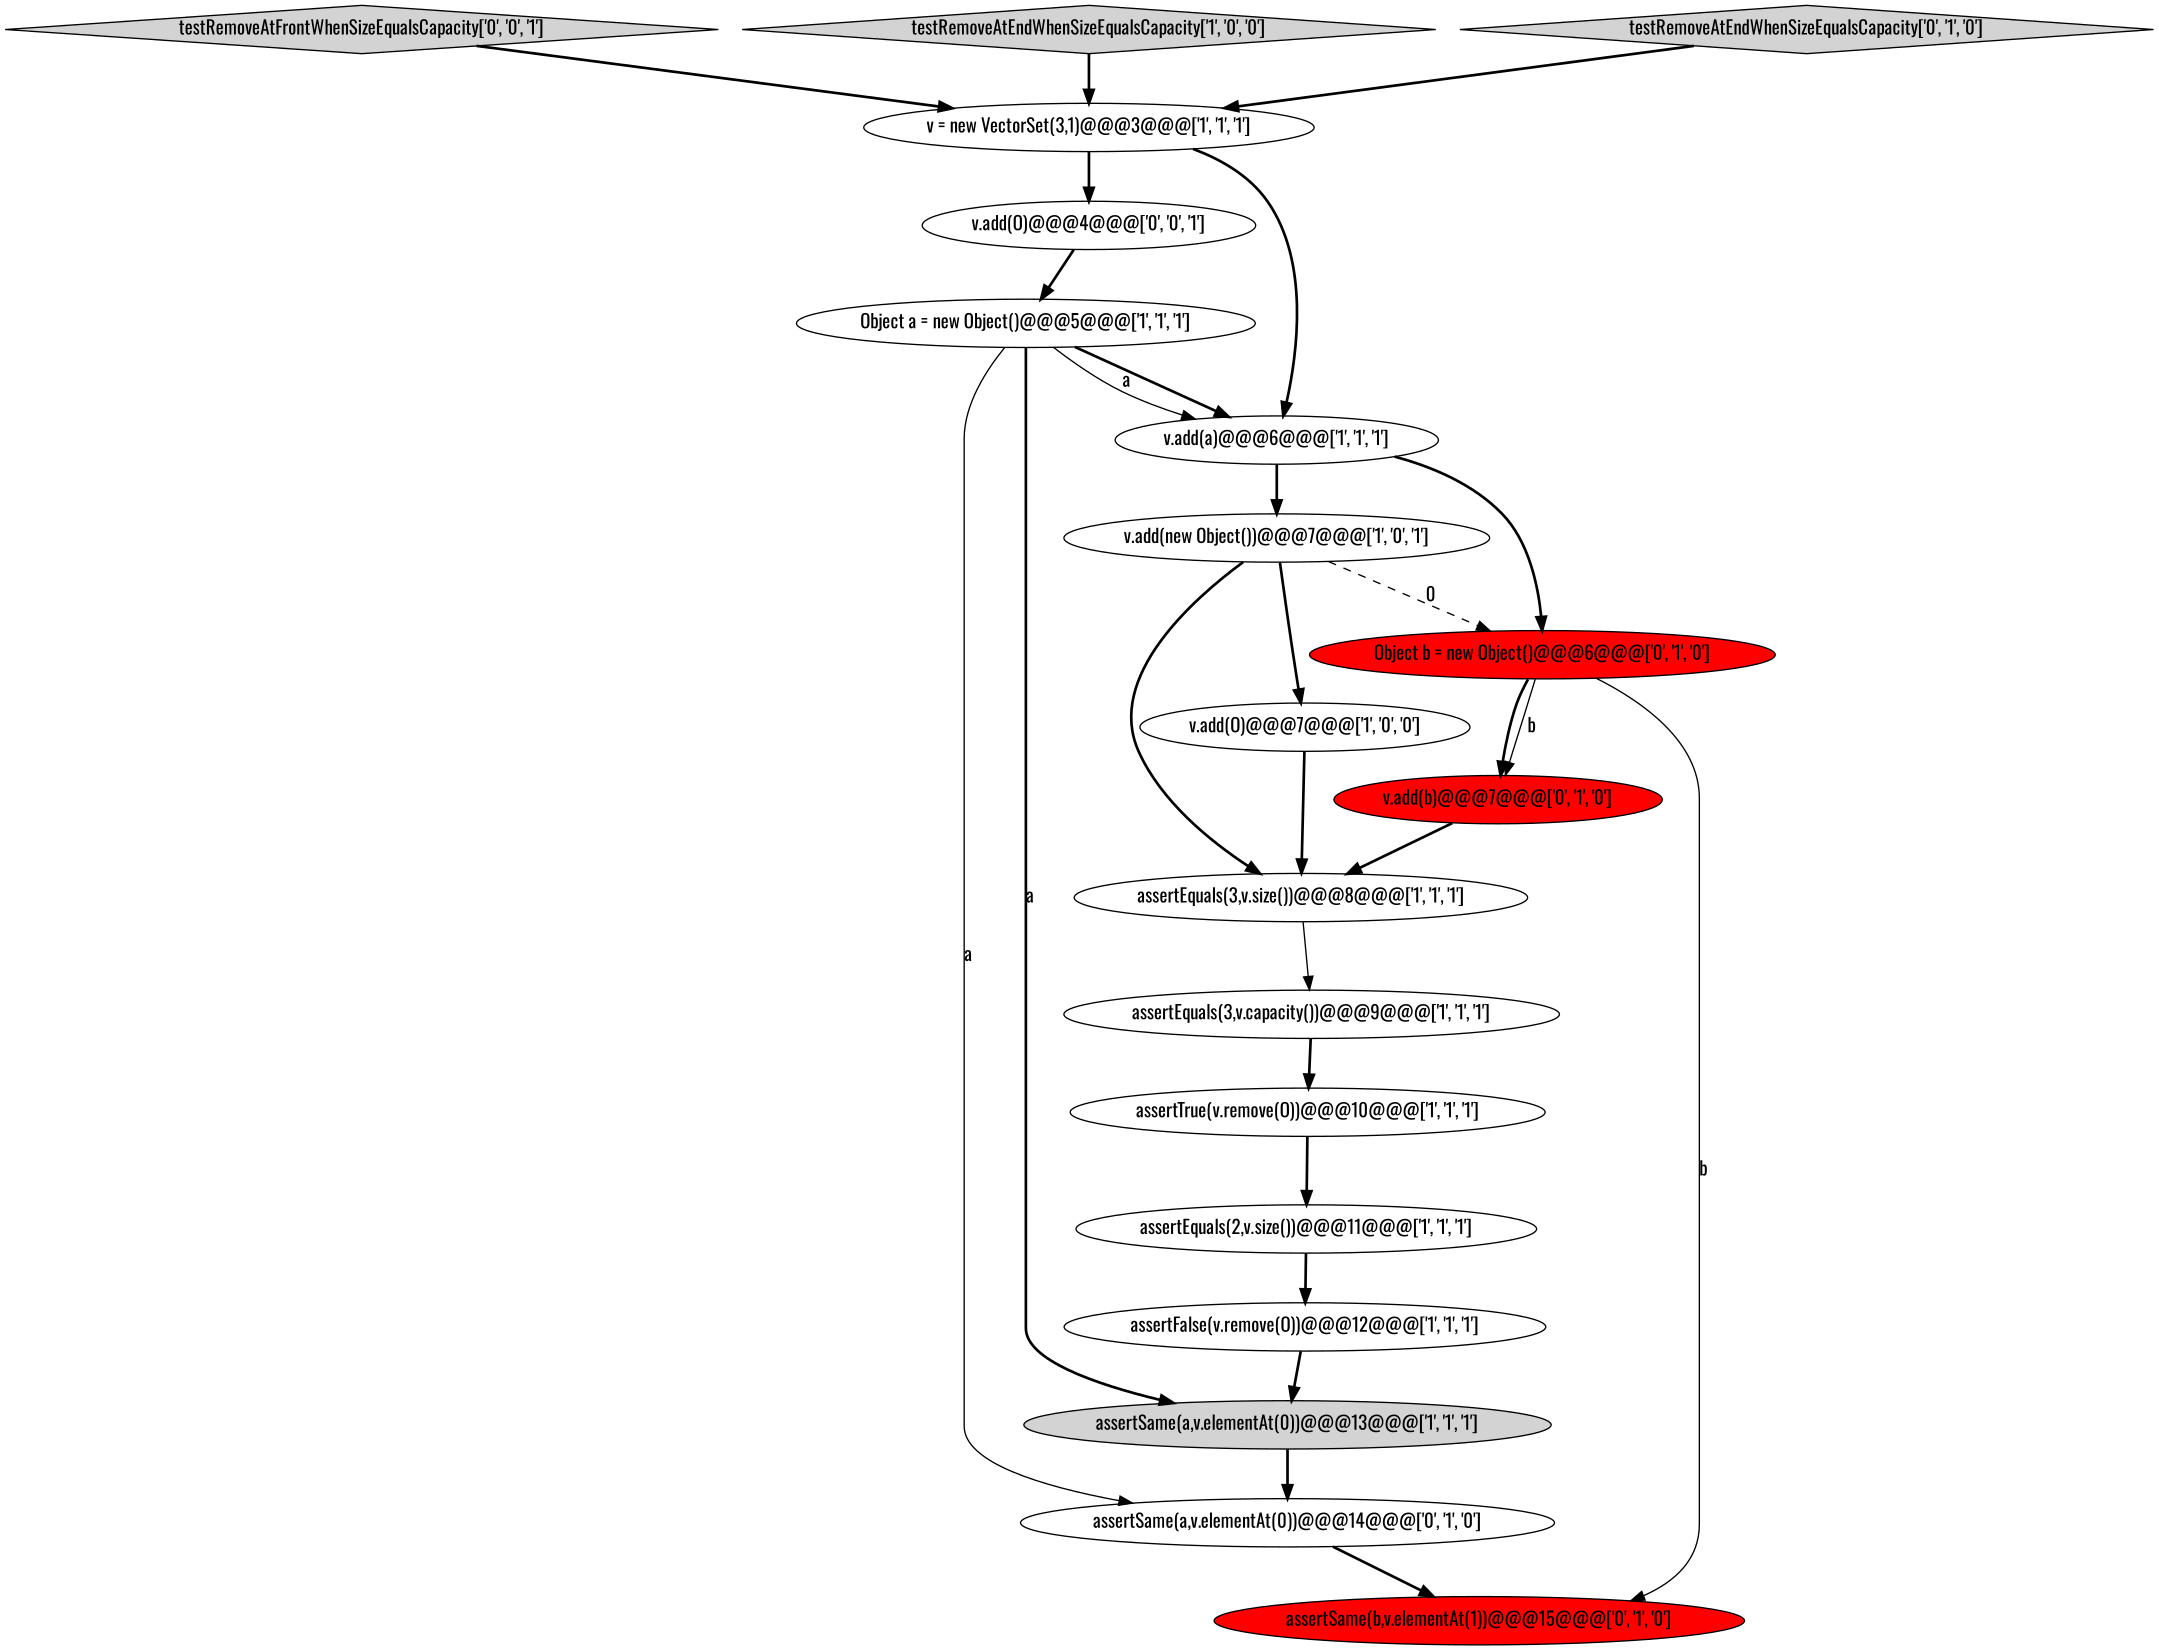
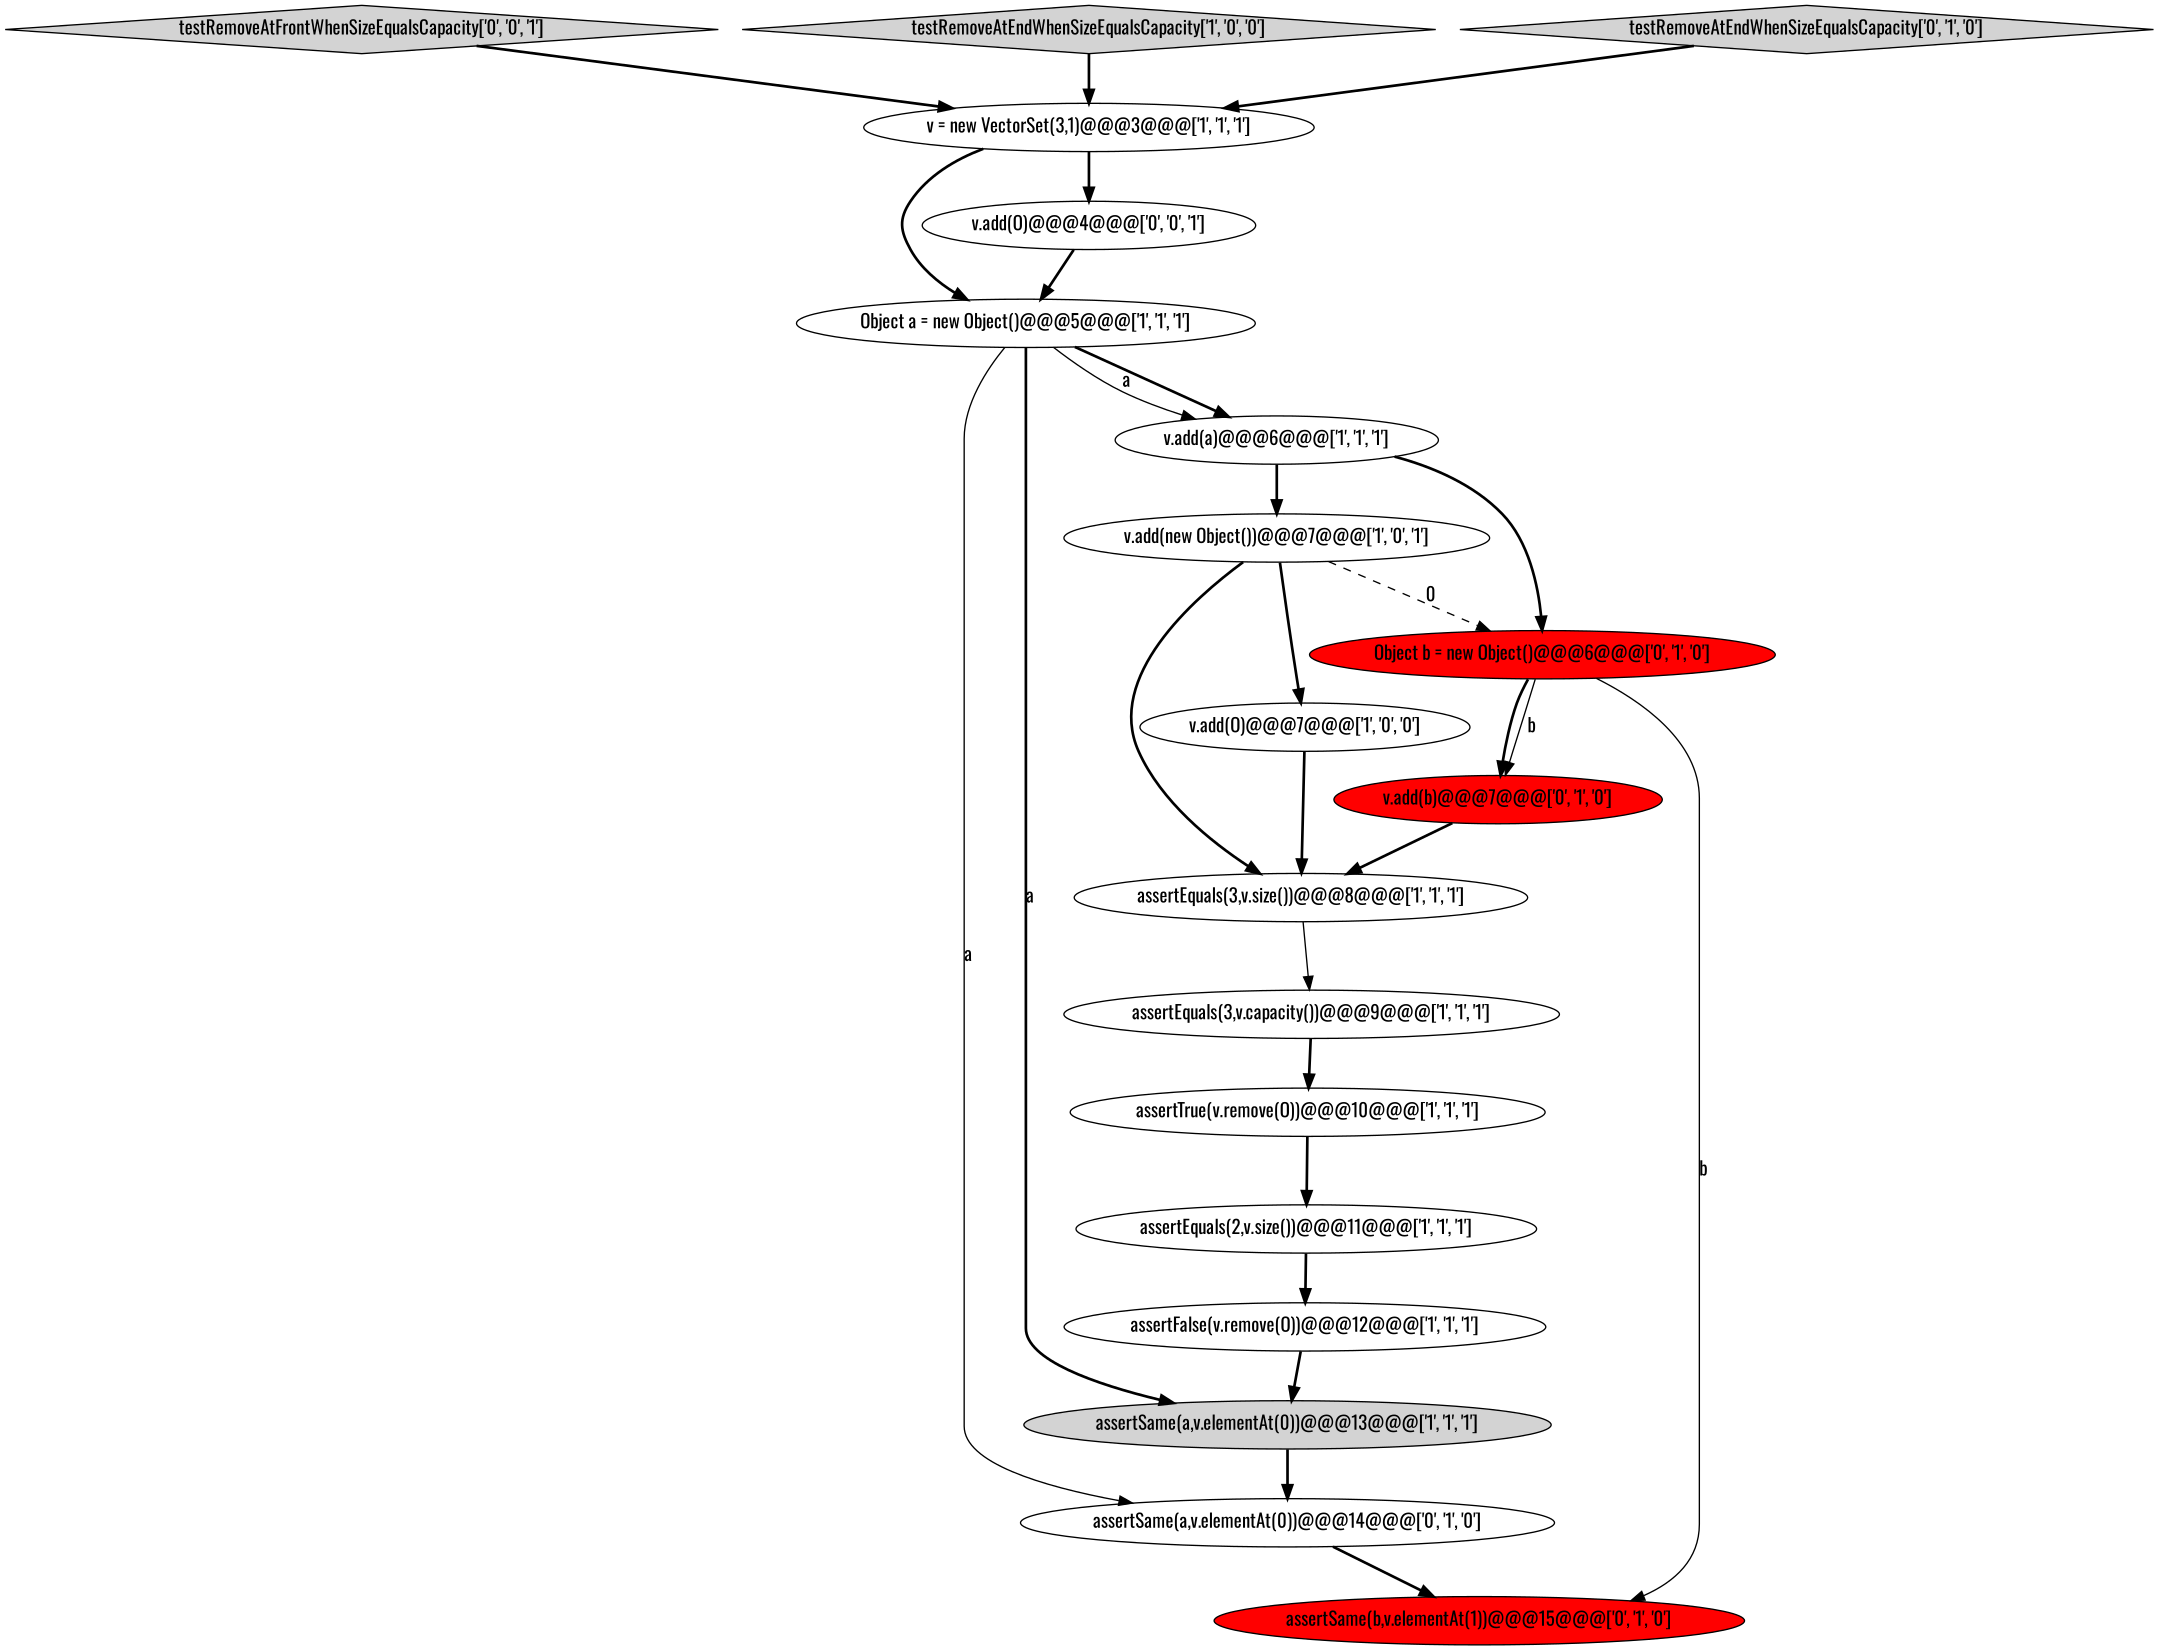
(1290, 254) -> (905, 212)
